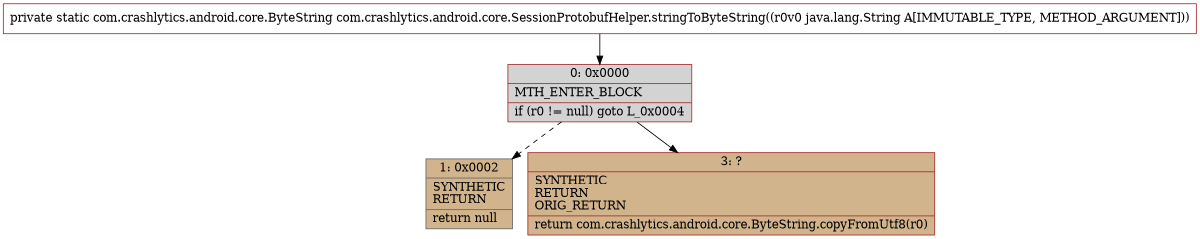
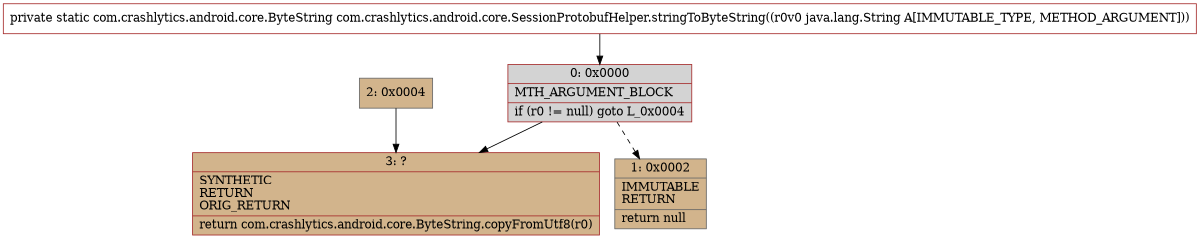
none -> (396, 93)
(579, 93) -> (594, 93)
(469, 187) -> (661, 187)
